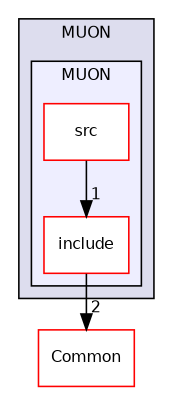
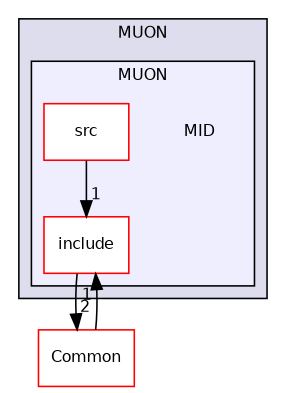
none -> (199, 132)
none -> (97, 310)
